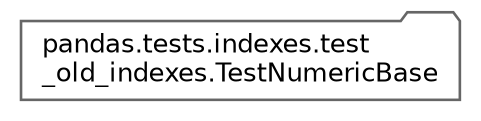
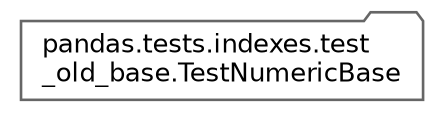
(240, 60) -> (222, 60)
